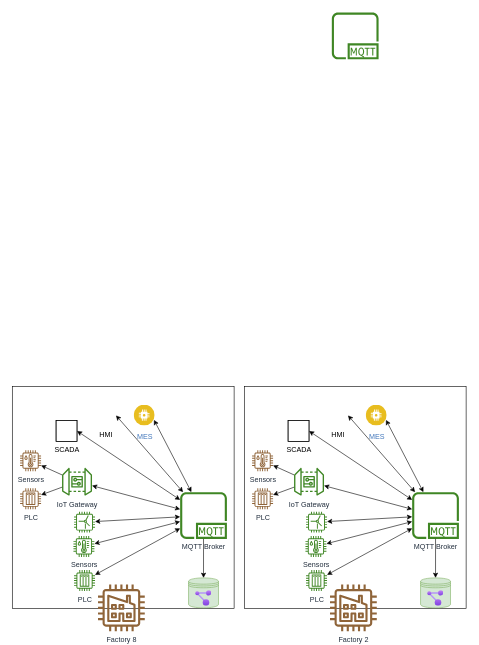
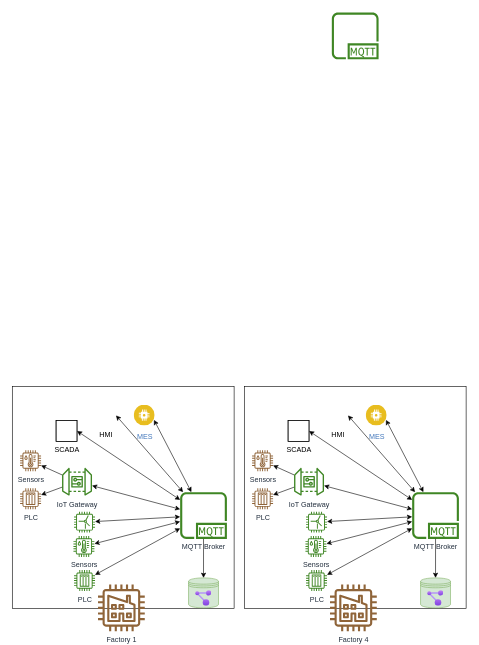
(122, 640) -> (122, 640)
(354, 640) -> (354, 640)
